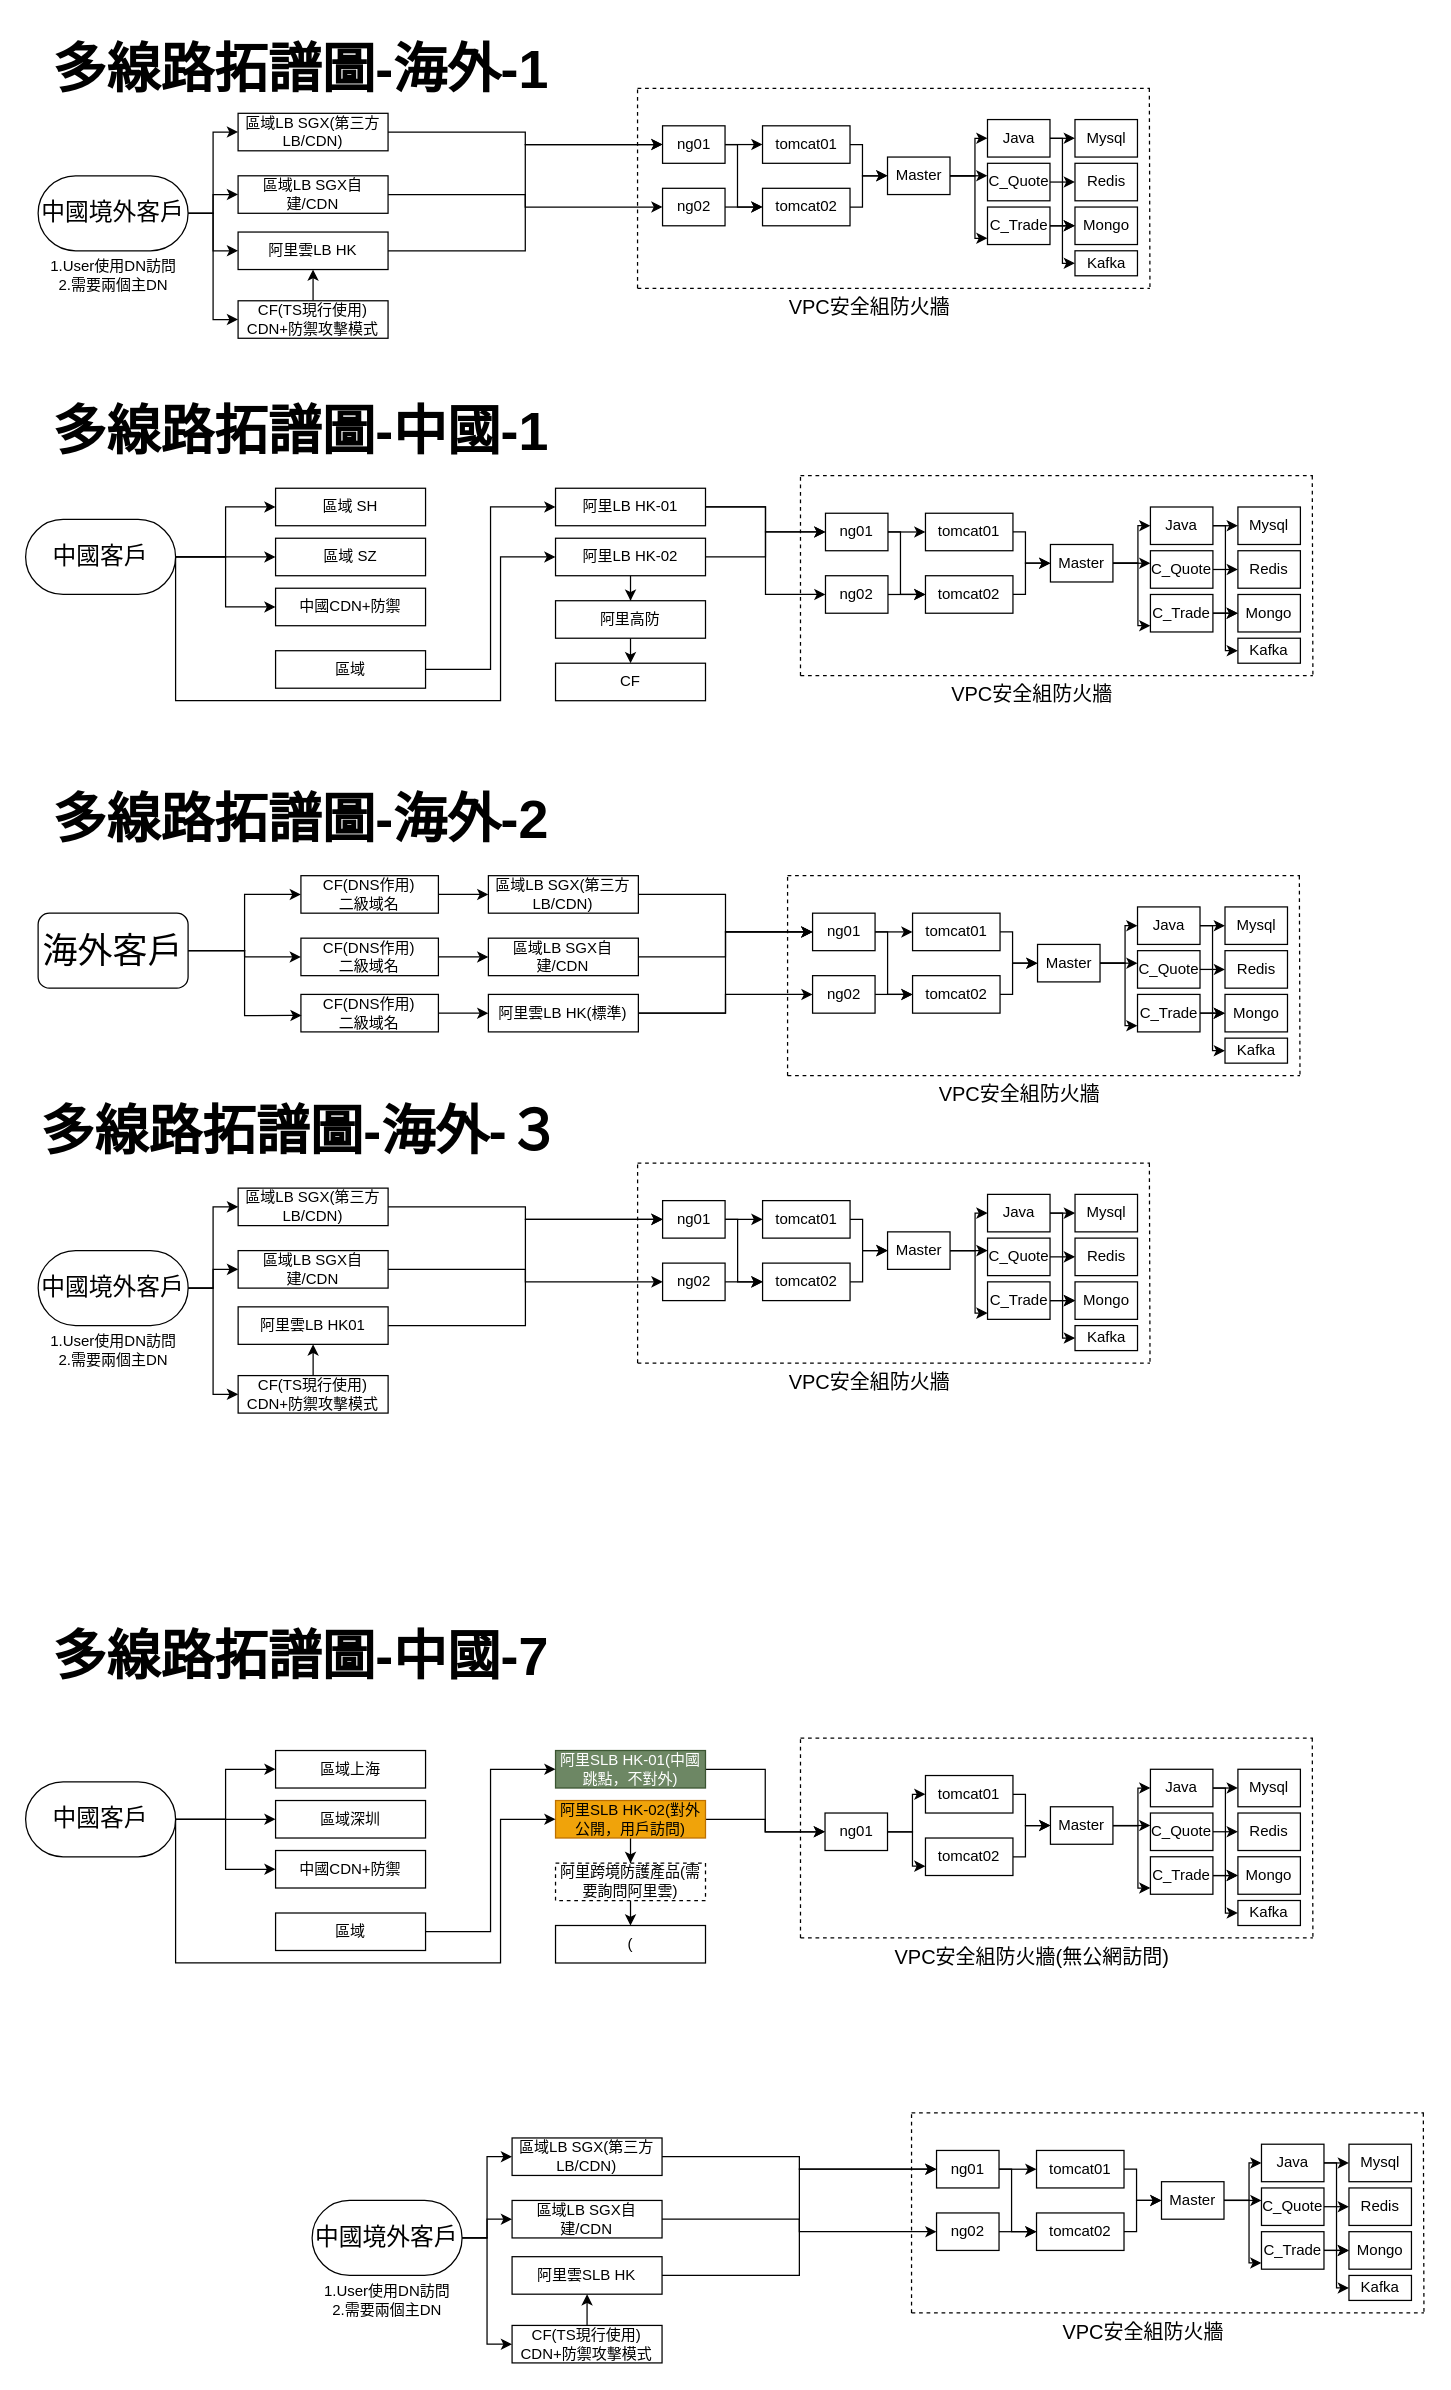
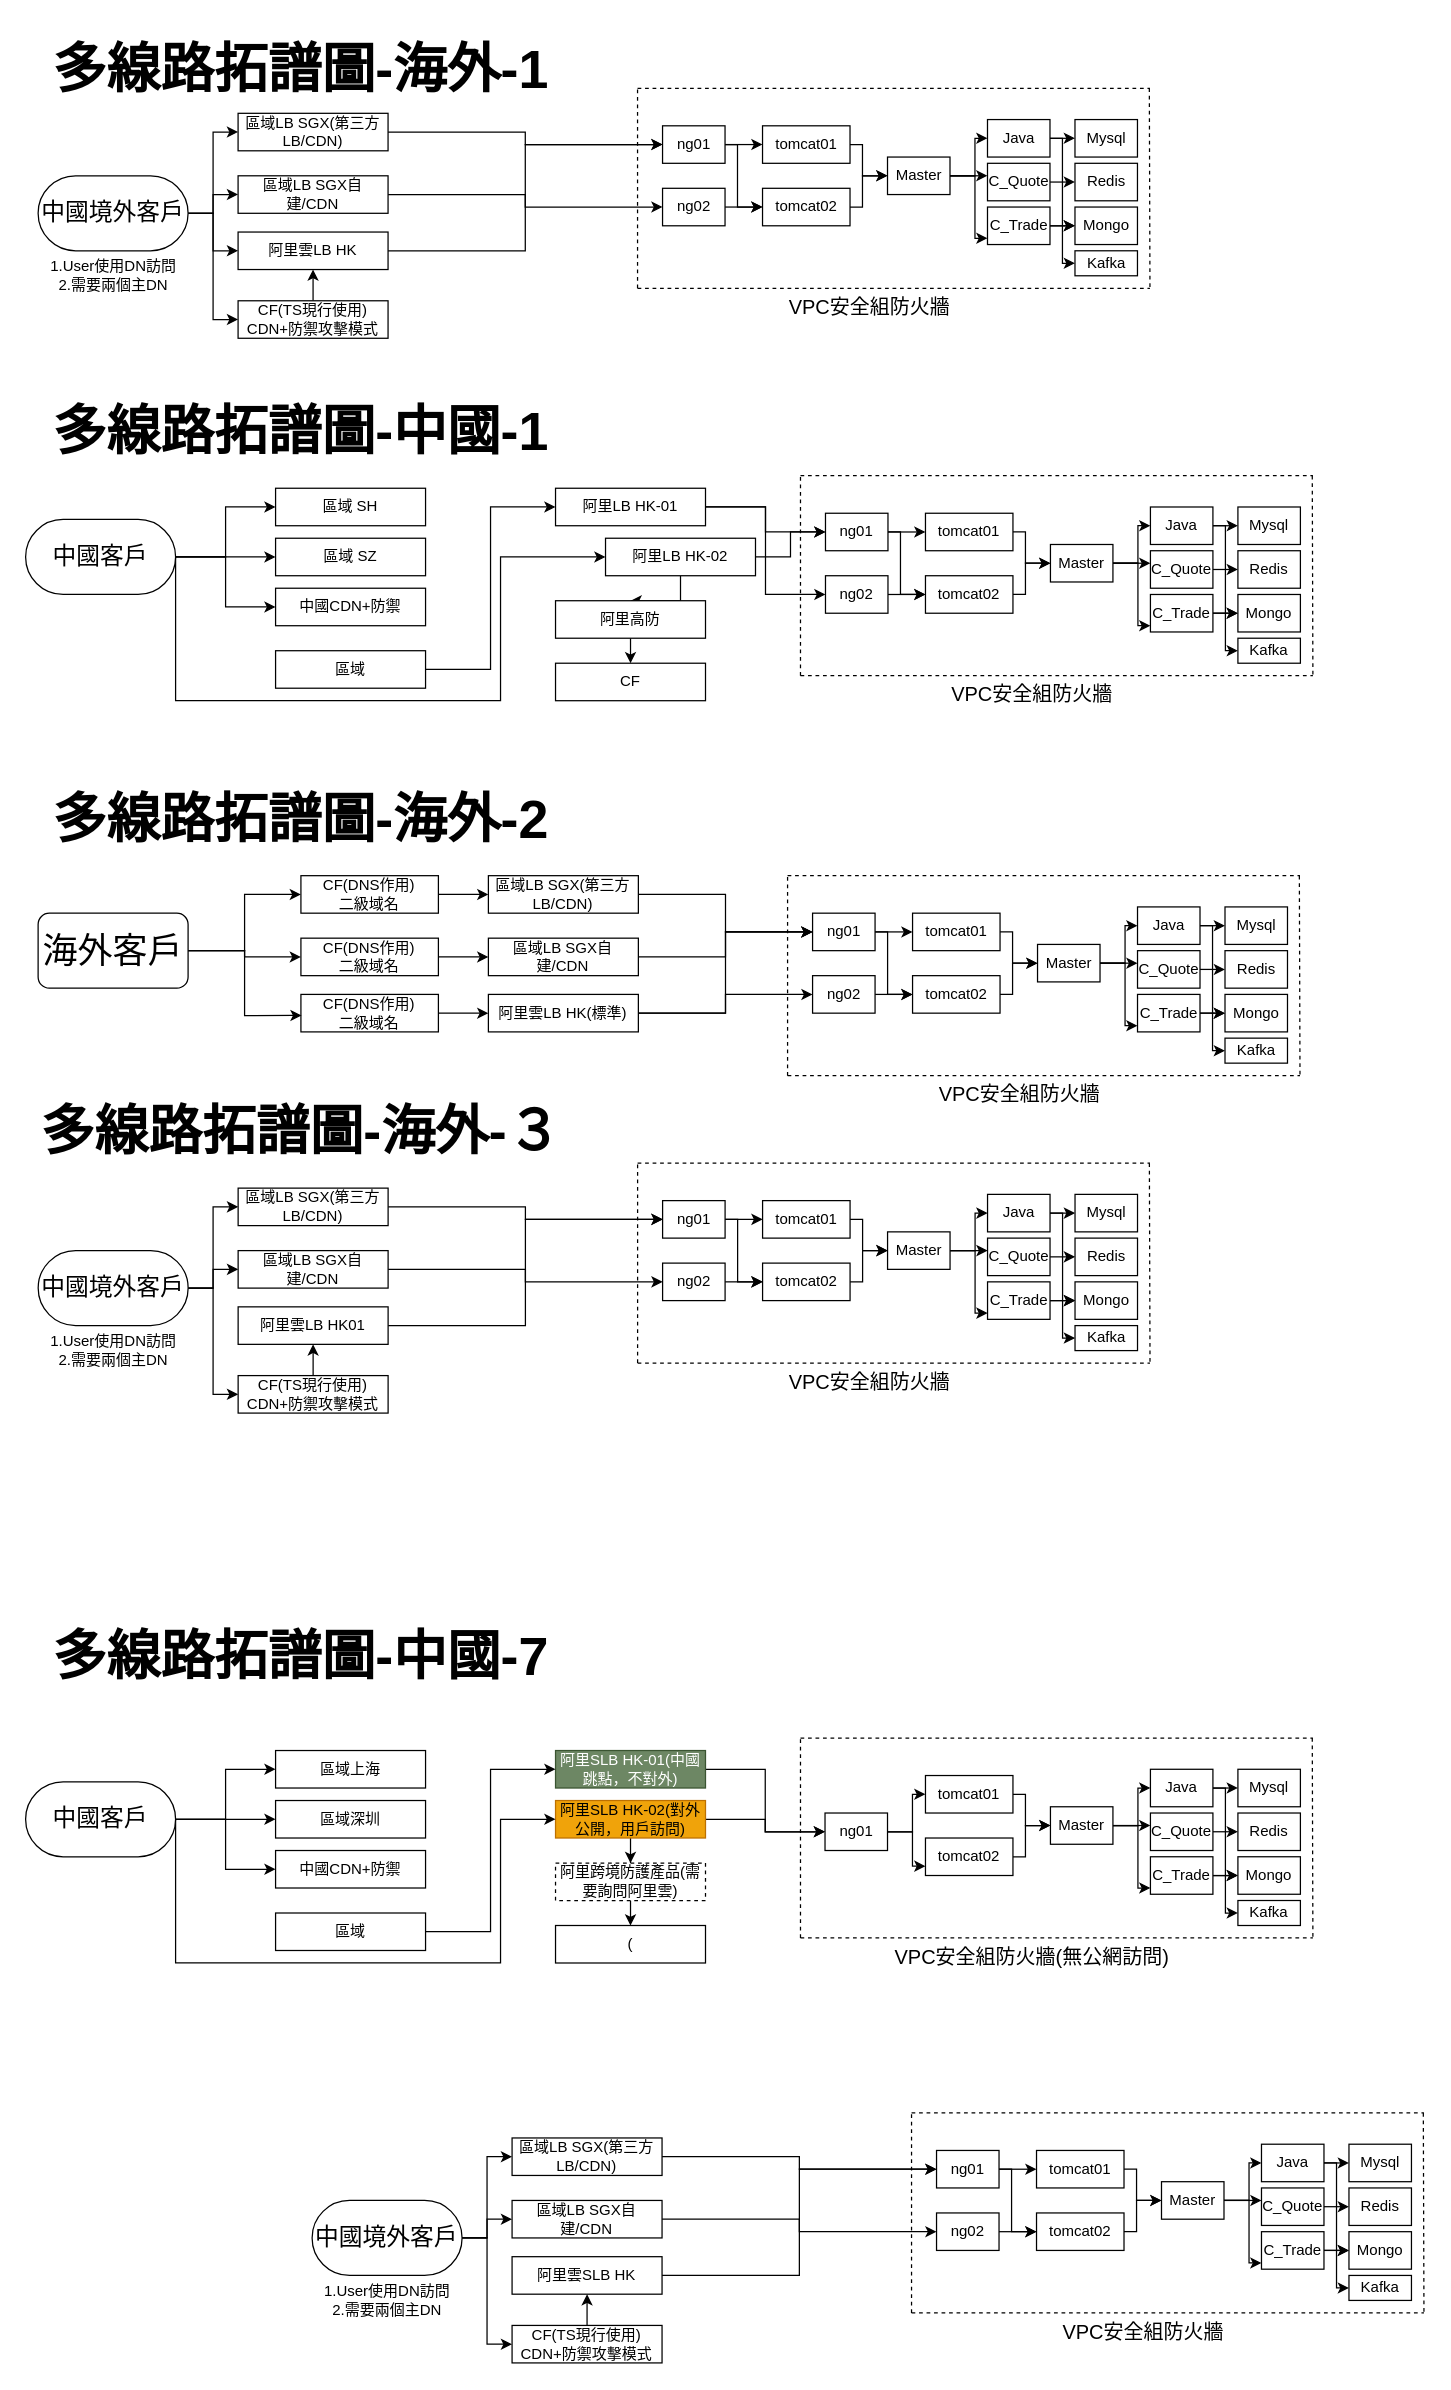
(631, 557) -> (681, 557)
